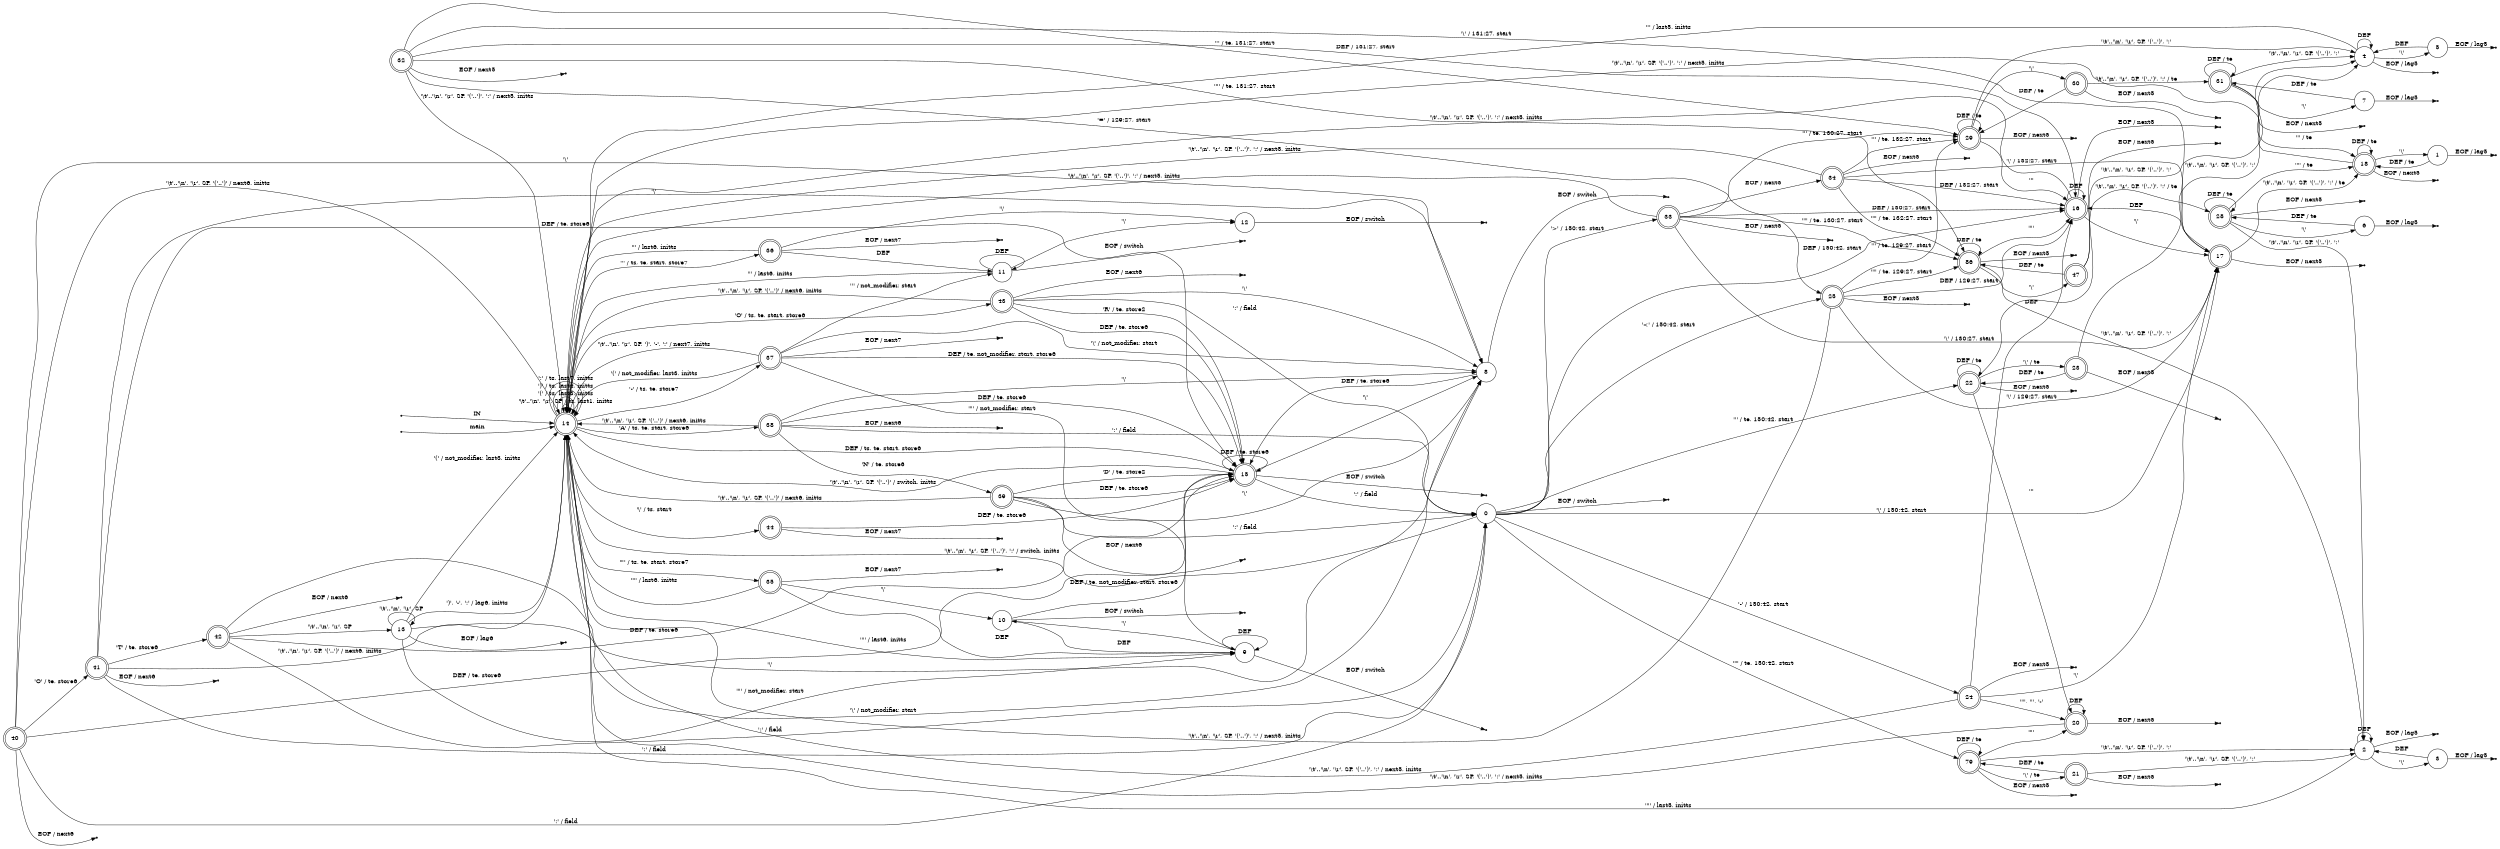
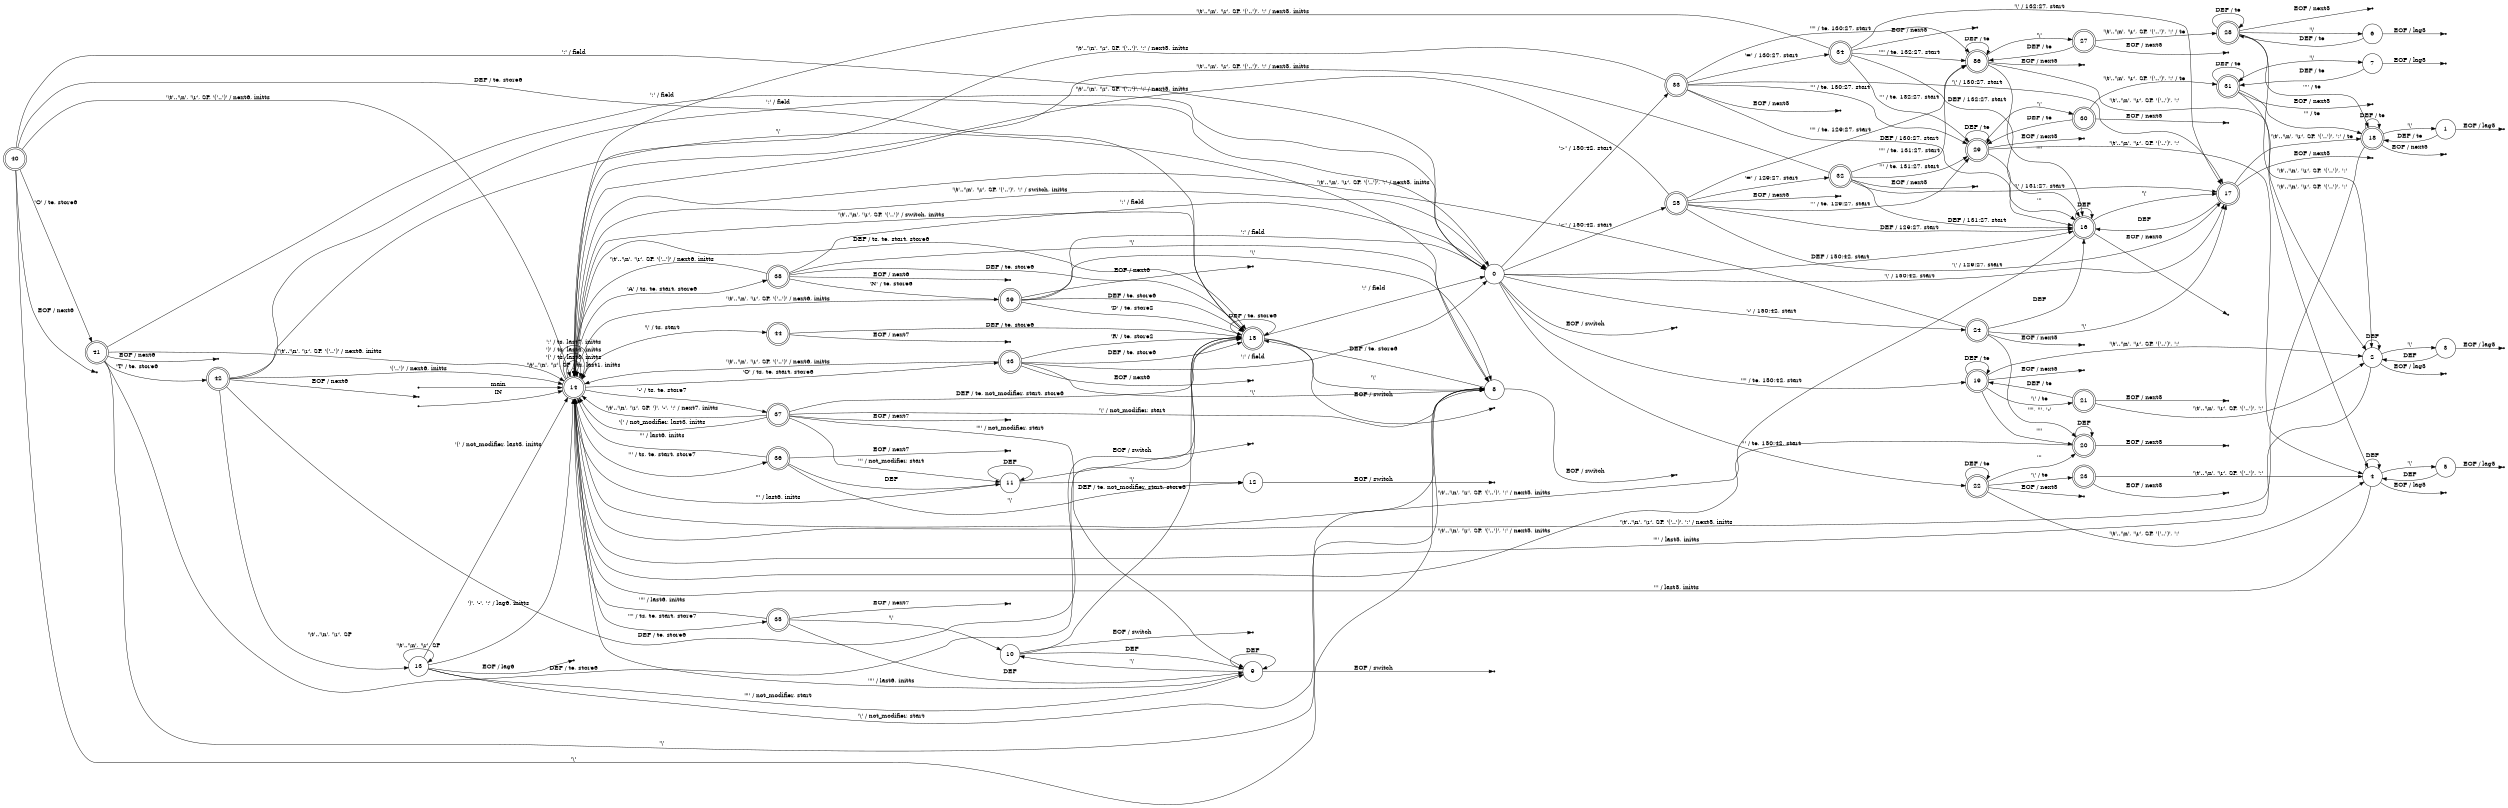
(1141, 130) -> (1756, 188)
(1763, 183) -> (1771, 56)
(2076, 275) -> (2084, 41)
none -> (394, 373)
(2026, 381) -> none
(1969, 762) -> (1977, 381)
